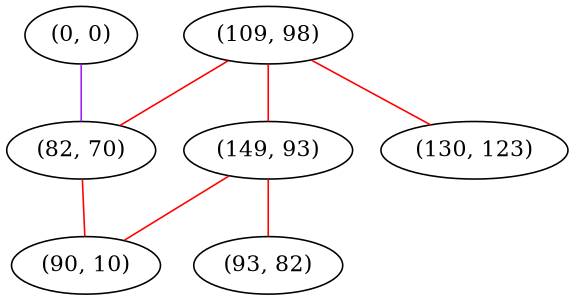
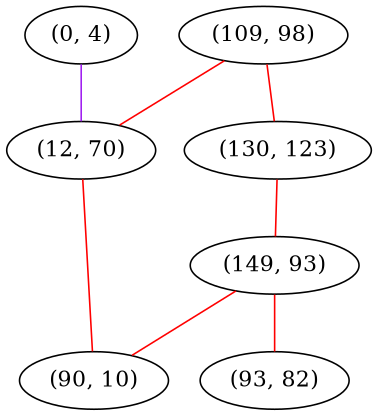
(81, 35) -> (81, 35)
(268, 93) -> (276, 208)
(81, 150) -> (81, 150)
